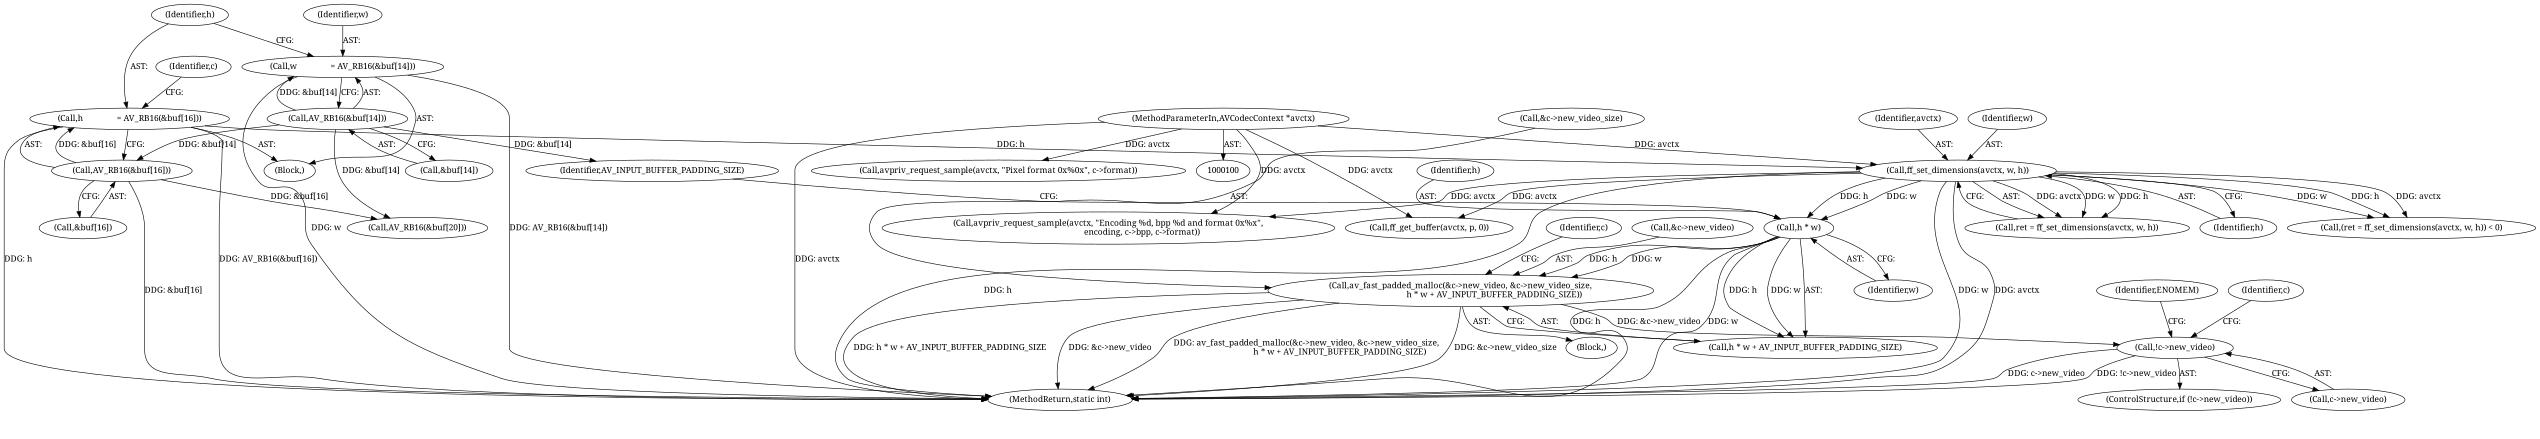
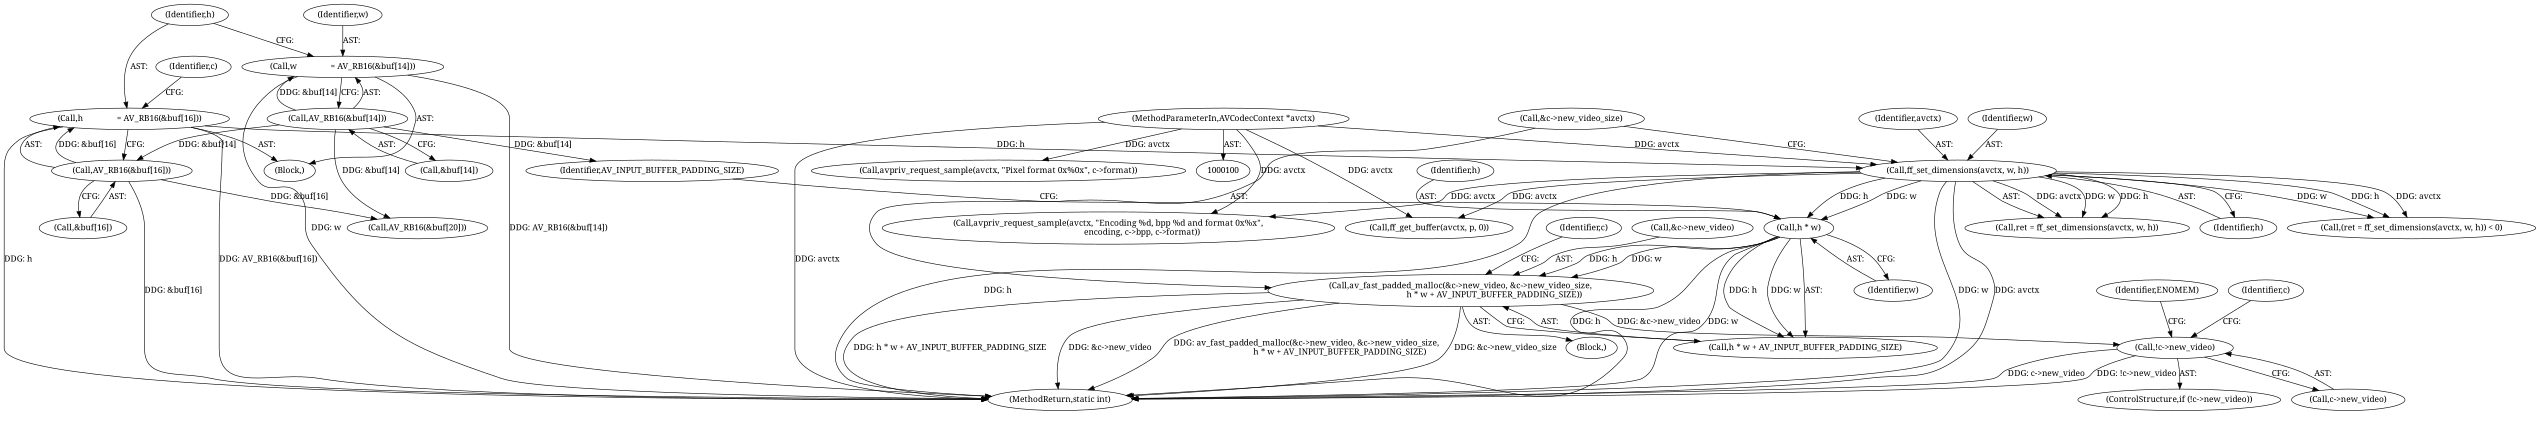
(1983, 210) -> (1758, 144)
